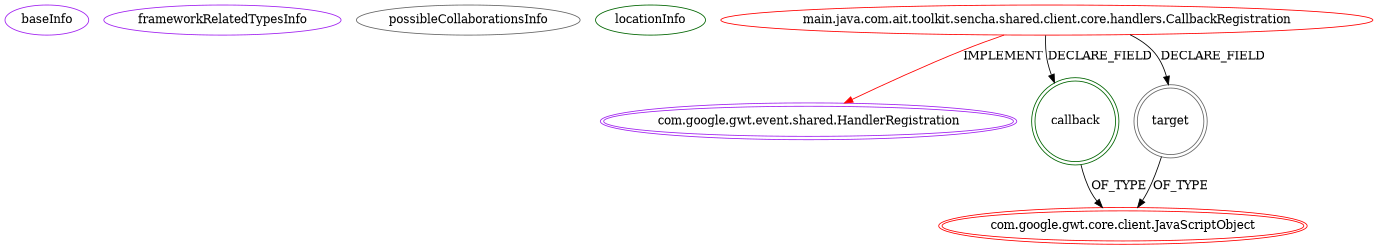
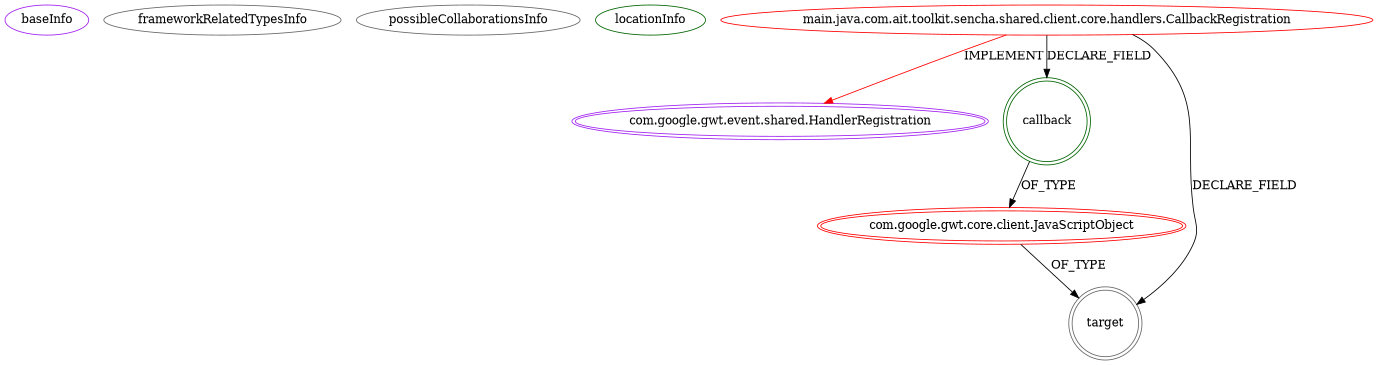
(222, 20) -> (222, 20)
(1153, 179) -> (1047, 268)
